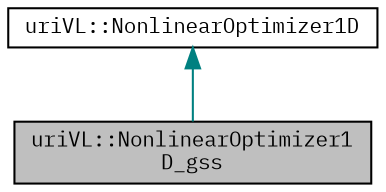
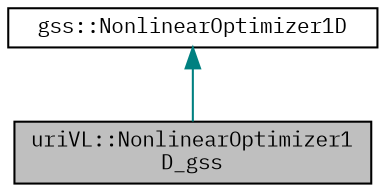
(193, 28) -> (193, 28)
